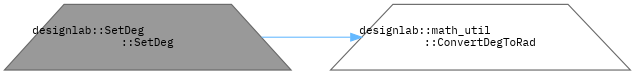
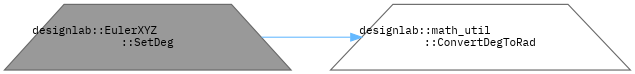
(148, 37) -> (148, 37)
